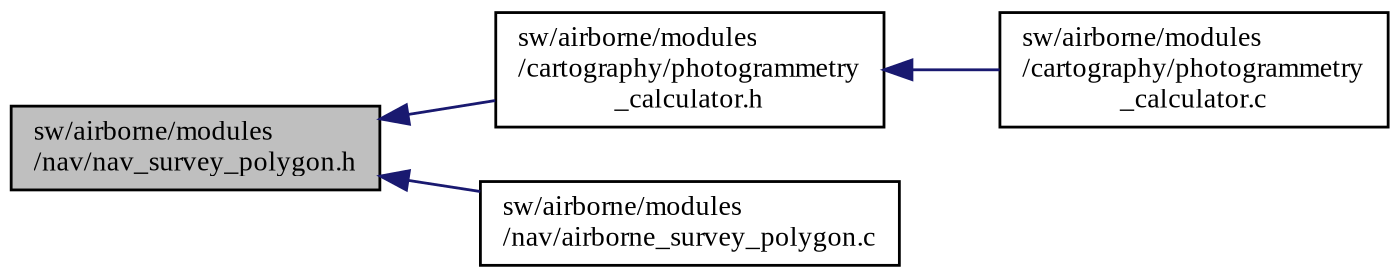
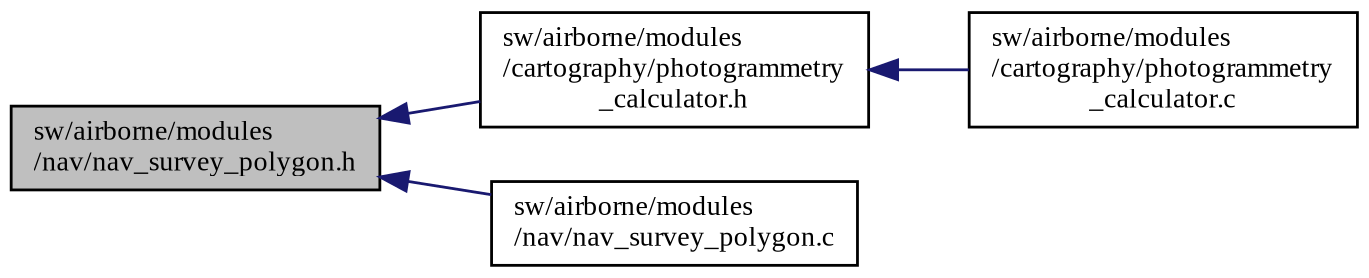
(690, 223) -> (675, 223)
